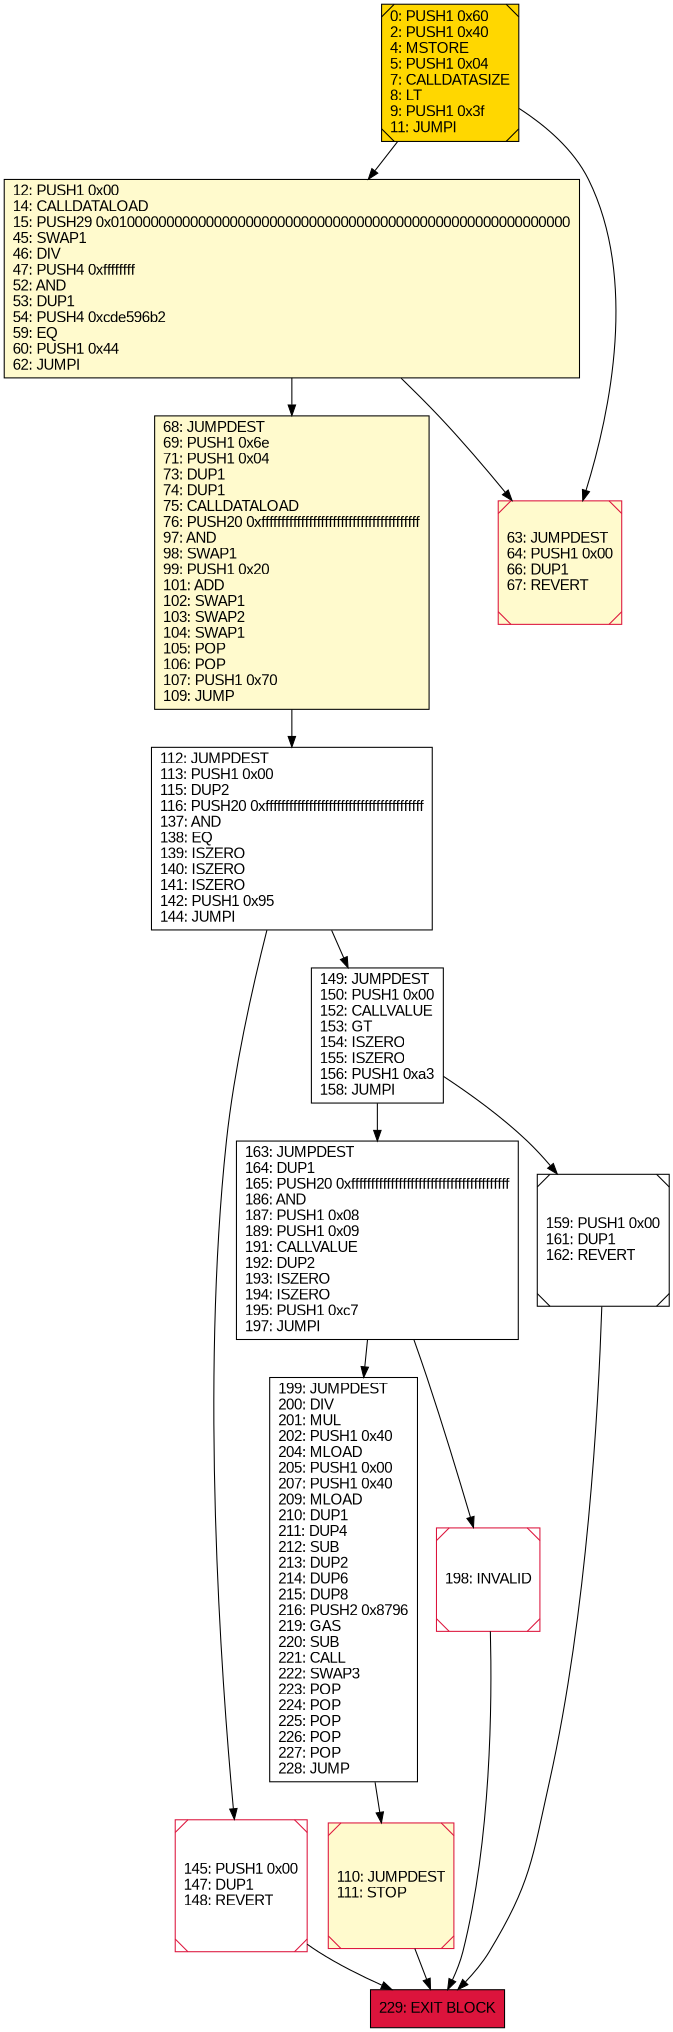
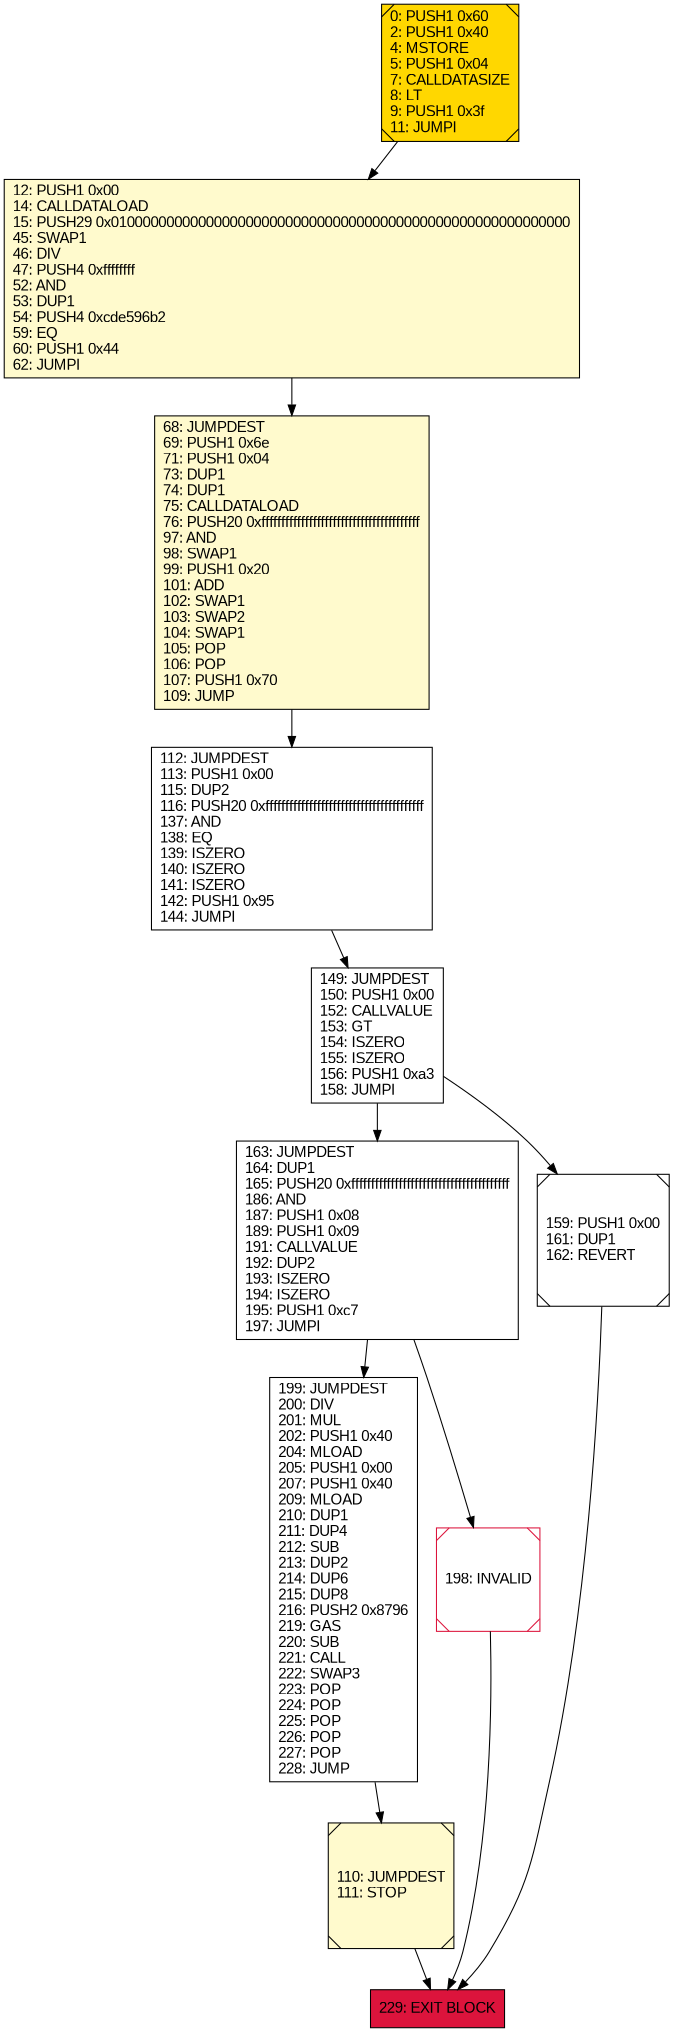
(560, 563) -> none
(241, 1886) -> none
(391, 1886) -> (391, 1886)
